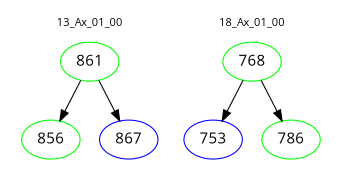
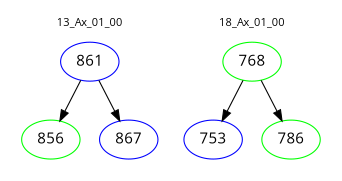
(90, 62) -> (90, 62)
